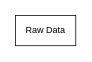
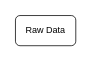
(45, 30) -> (45, 30)
